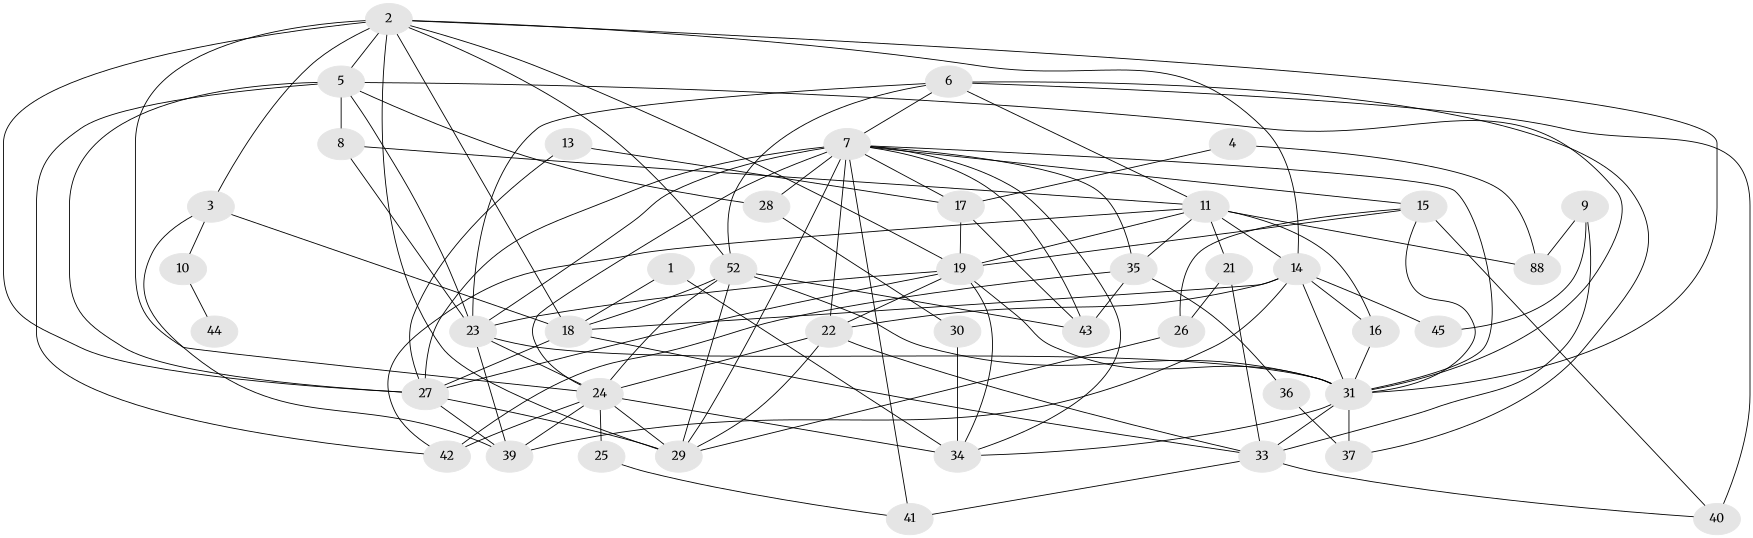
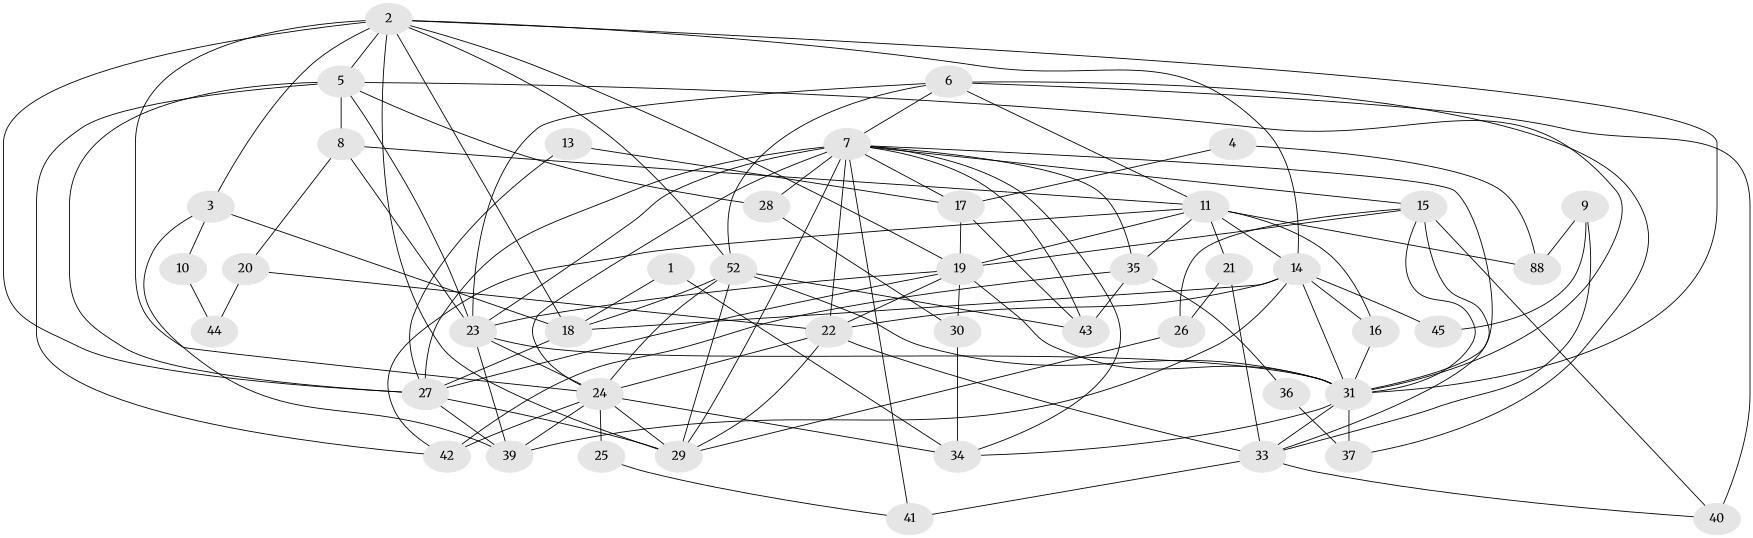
none -> (246, 269)
(991, 366) -> (959, 300)
(930, 403) -> (1456, 373)
